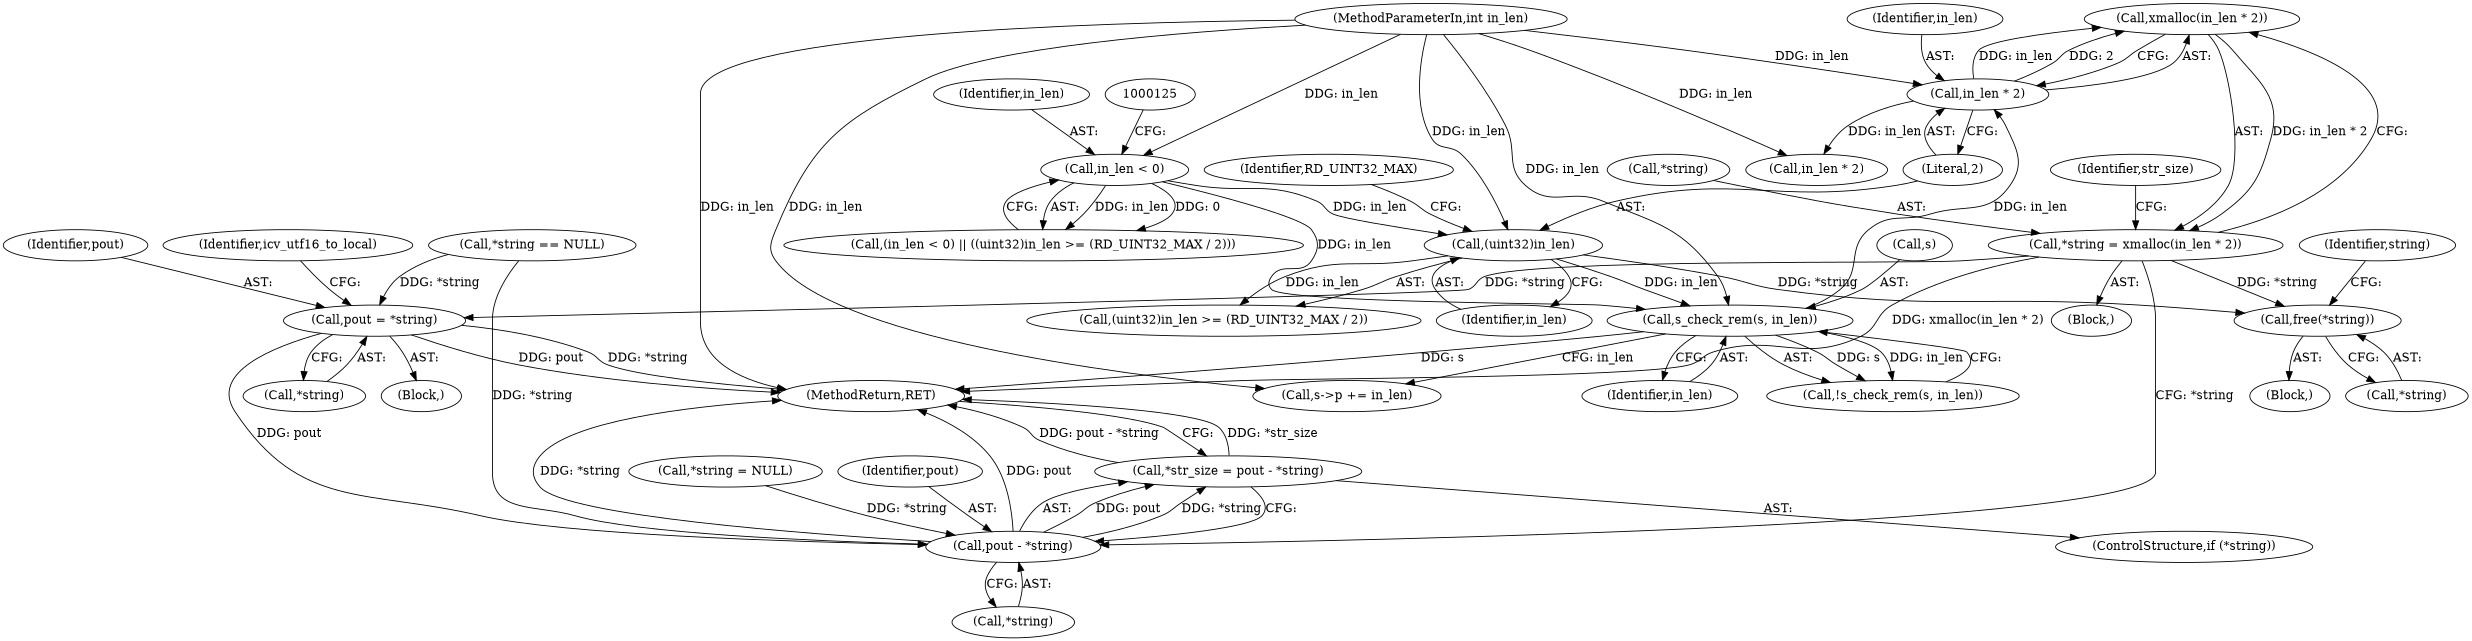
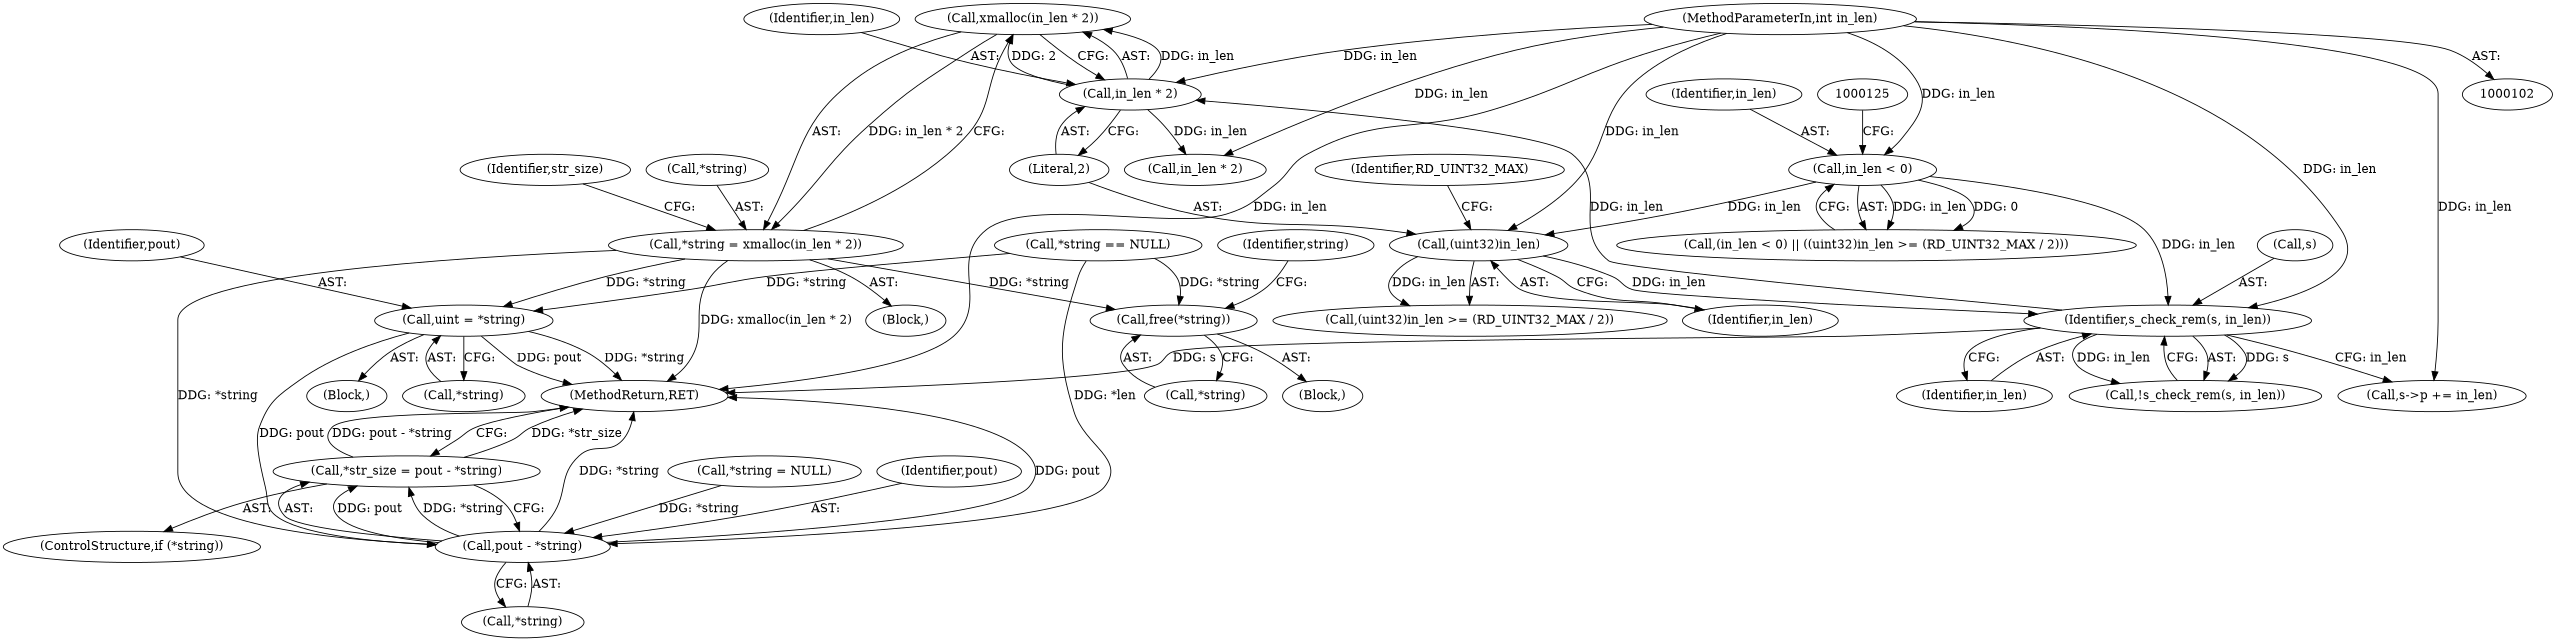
none -> (2507, 94)
(288, 245) -> none
(1924, 301) -> (1174, 273)
(375, 321) -> (464, 321)
(1730, 321) -> (2168, 321)
(533, 396) -> (1105, 396)
(2195, 396) -> (218, 396)
